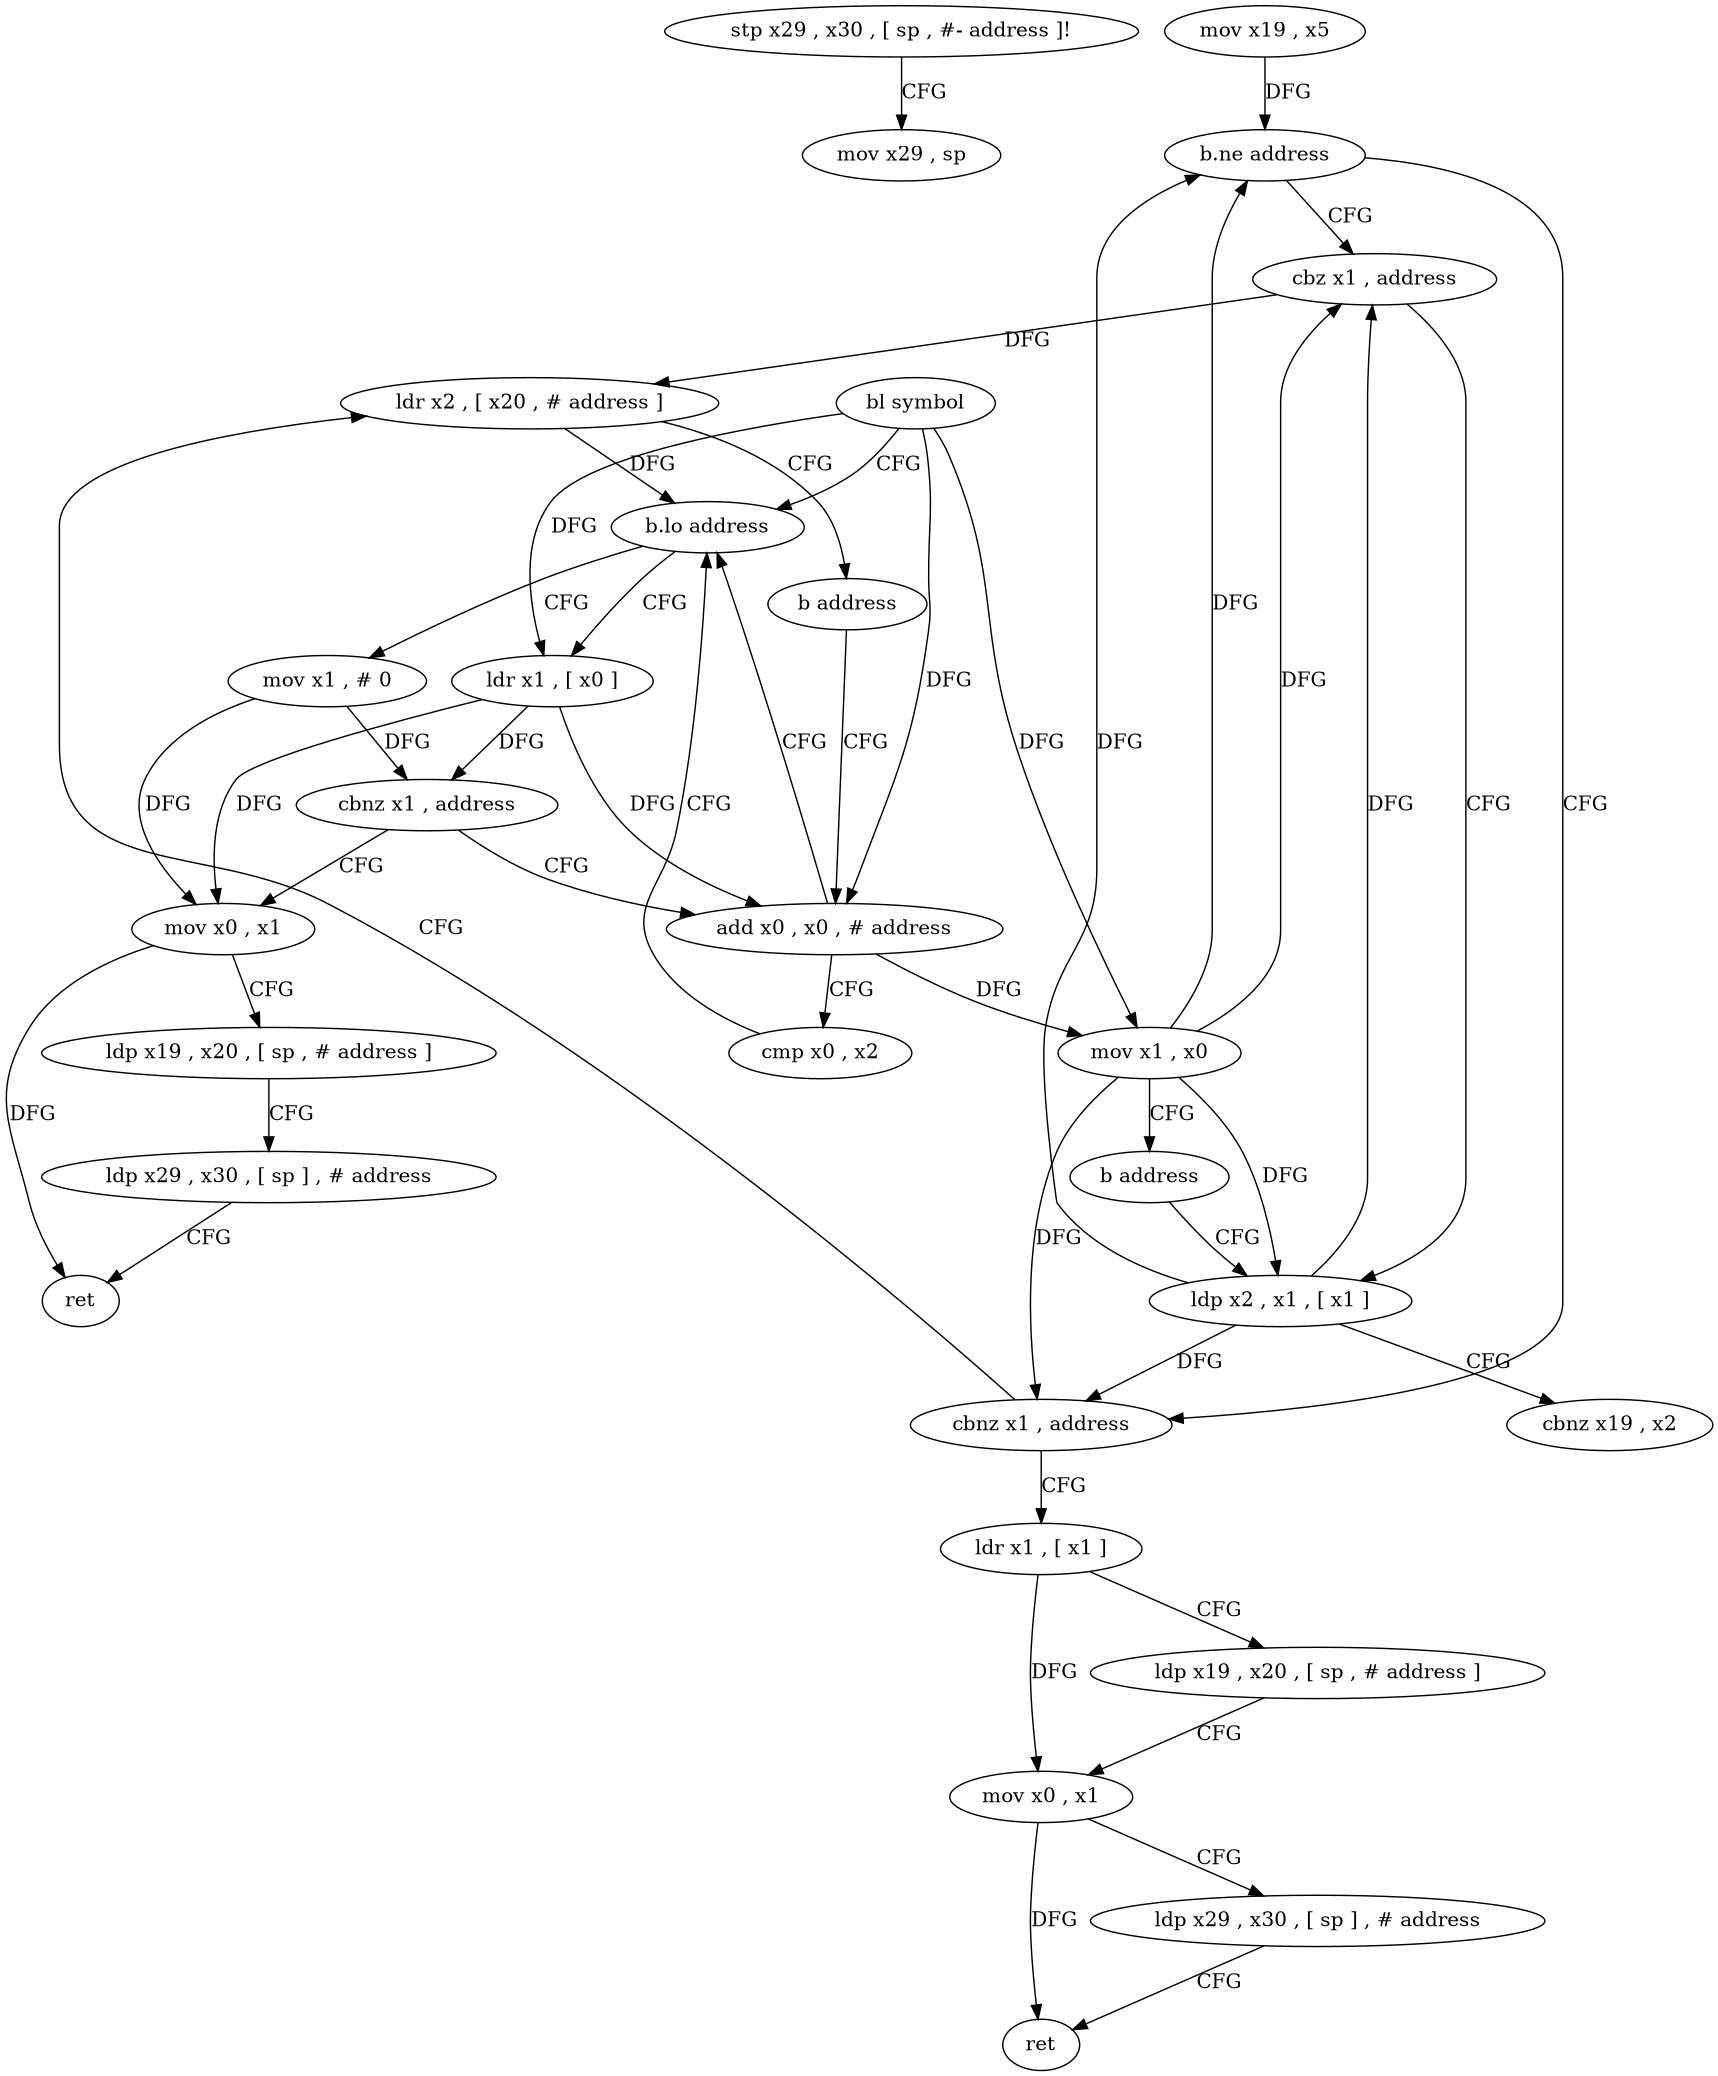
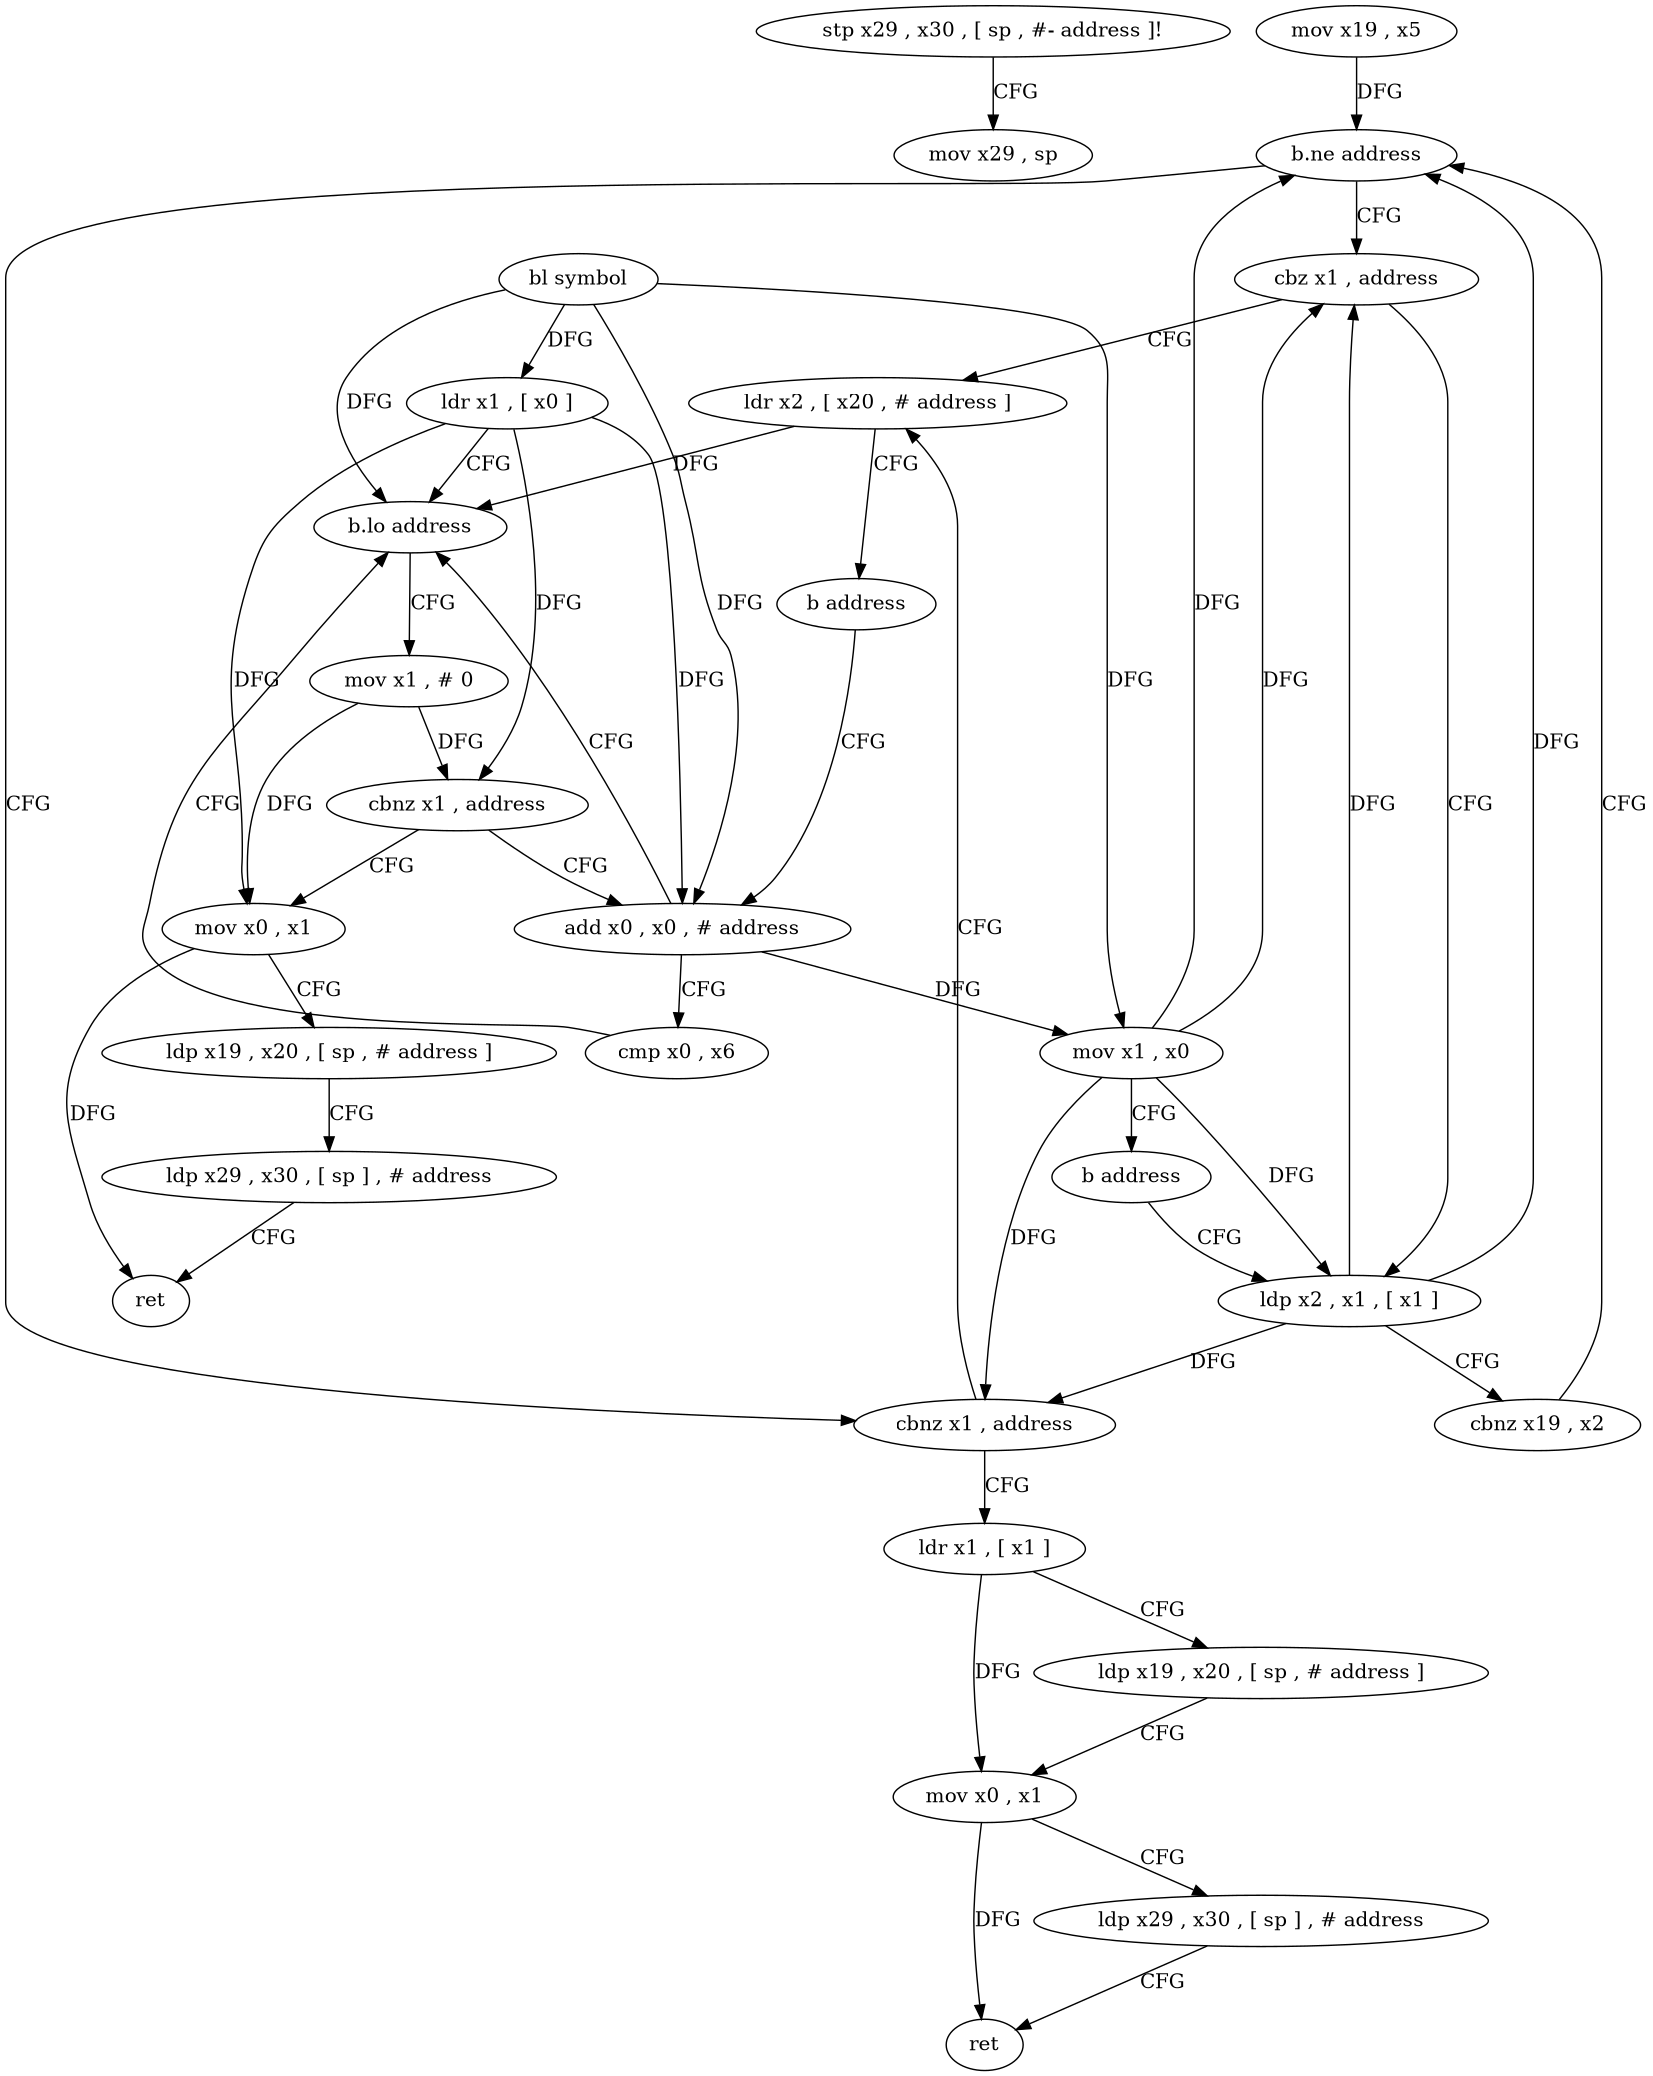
(1028, 341) -> (1170, 341)
(899, 465) -> (370, 403)
(625, 595) -> (463, 460)
none -> (1602, 749)
(820, 1053) -> (677, 1053)
